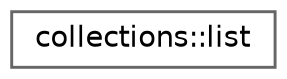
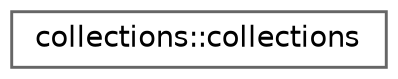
(143, 40) -> (199, 40)
